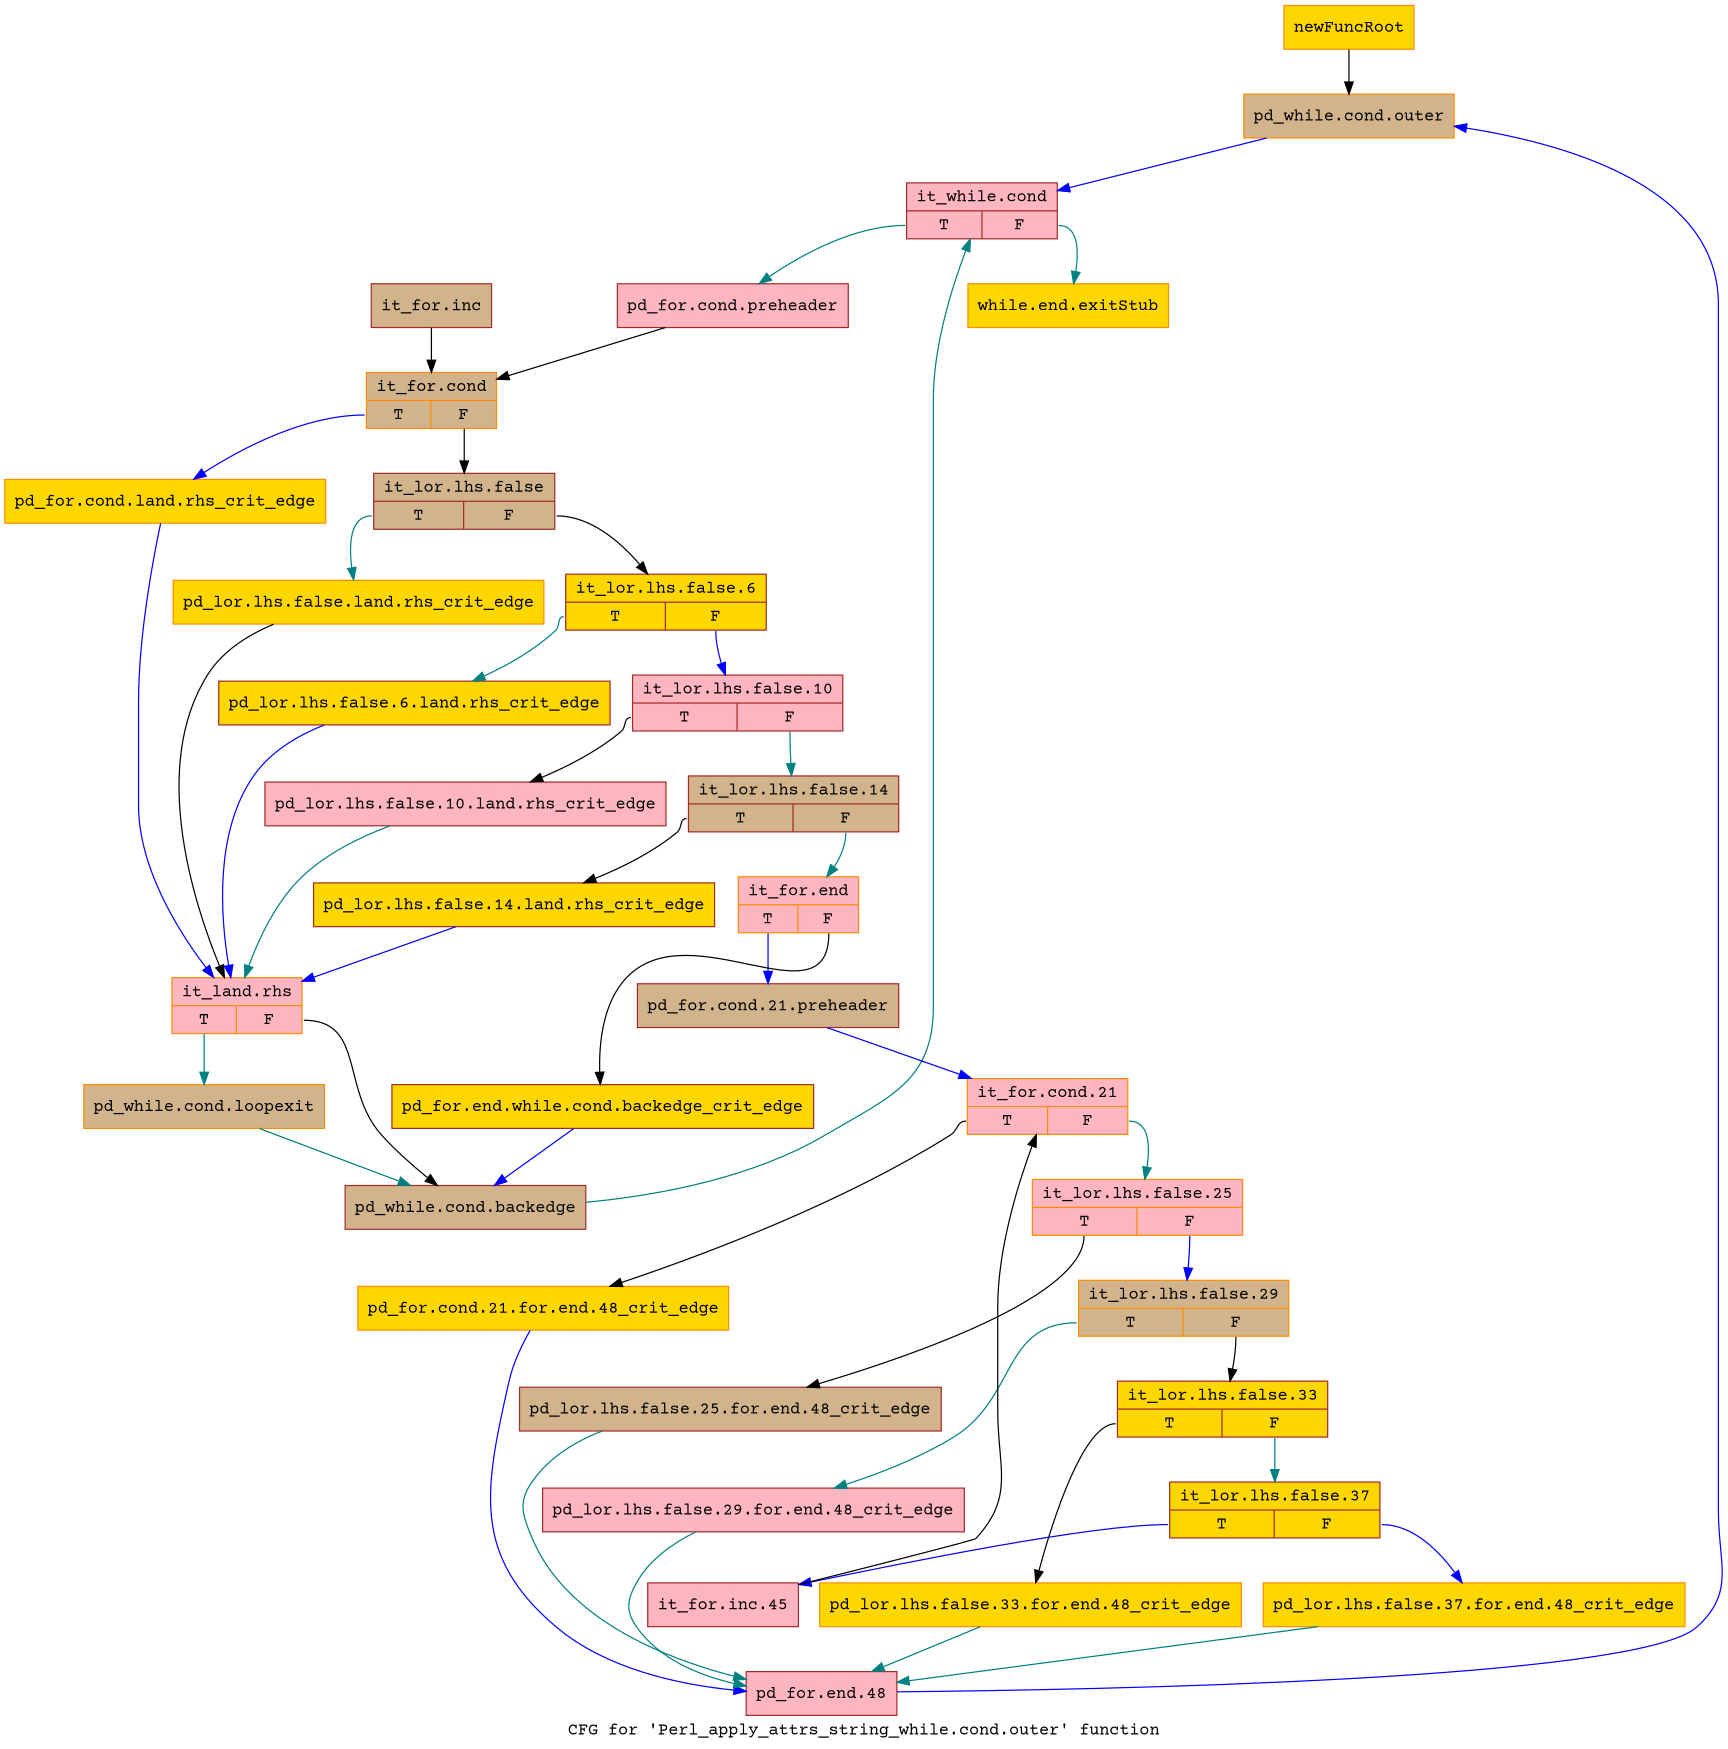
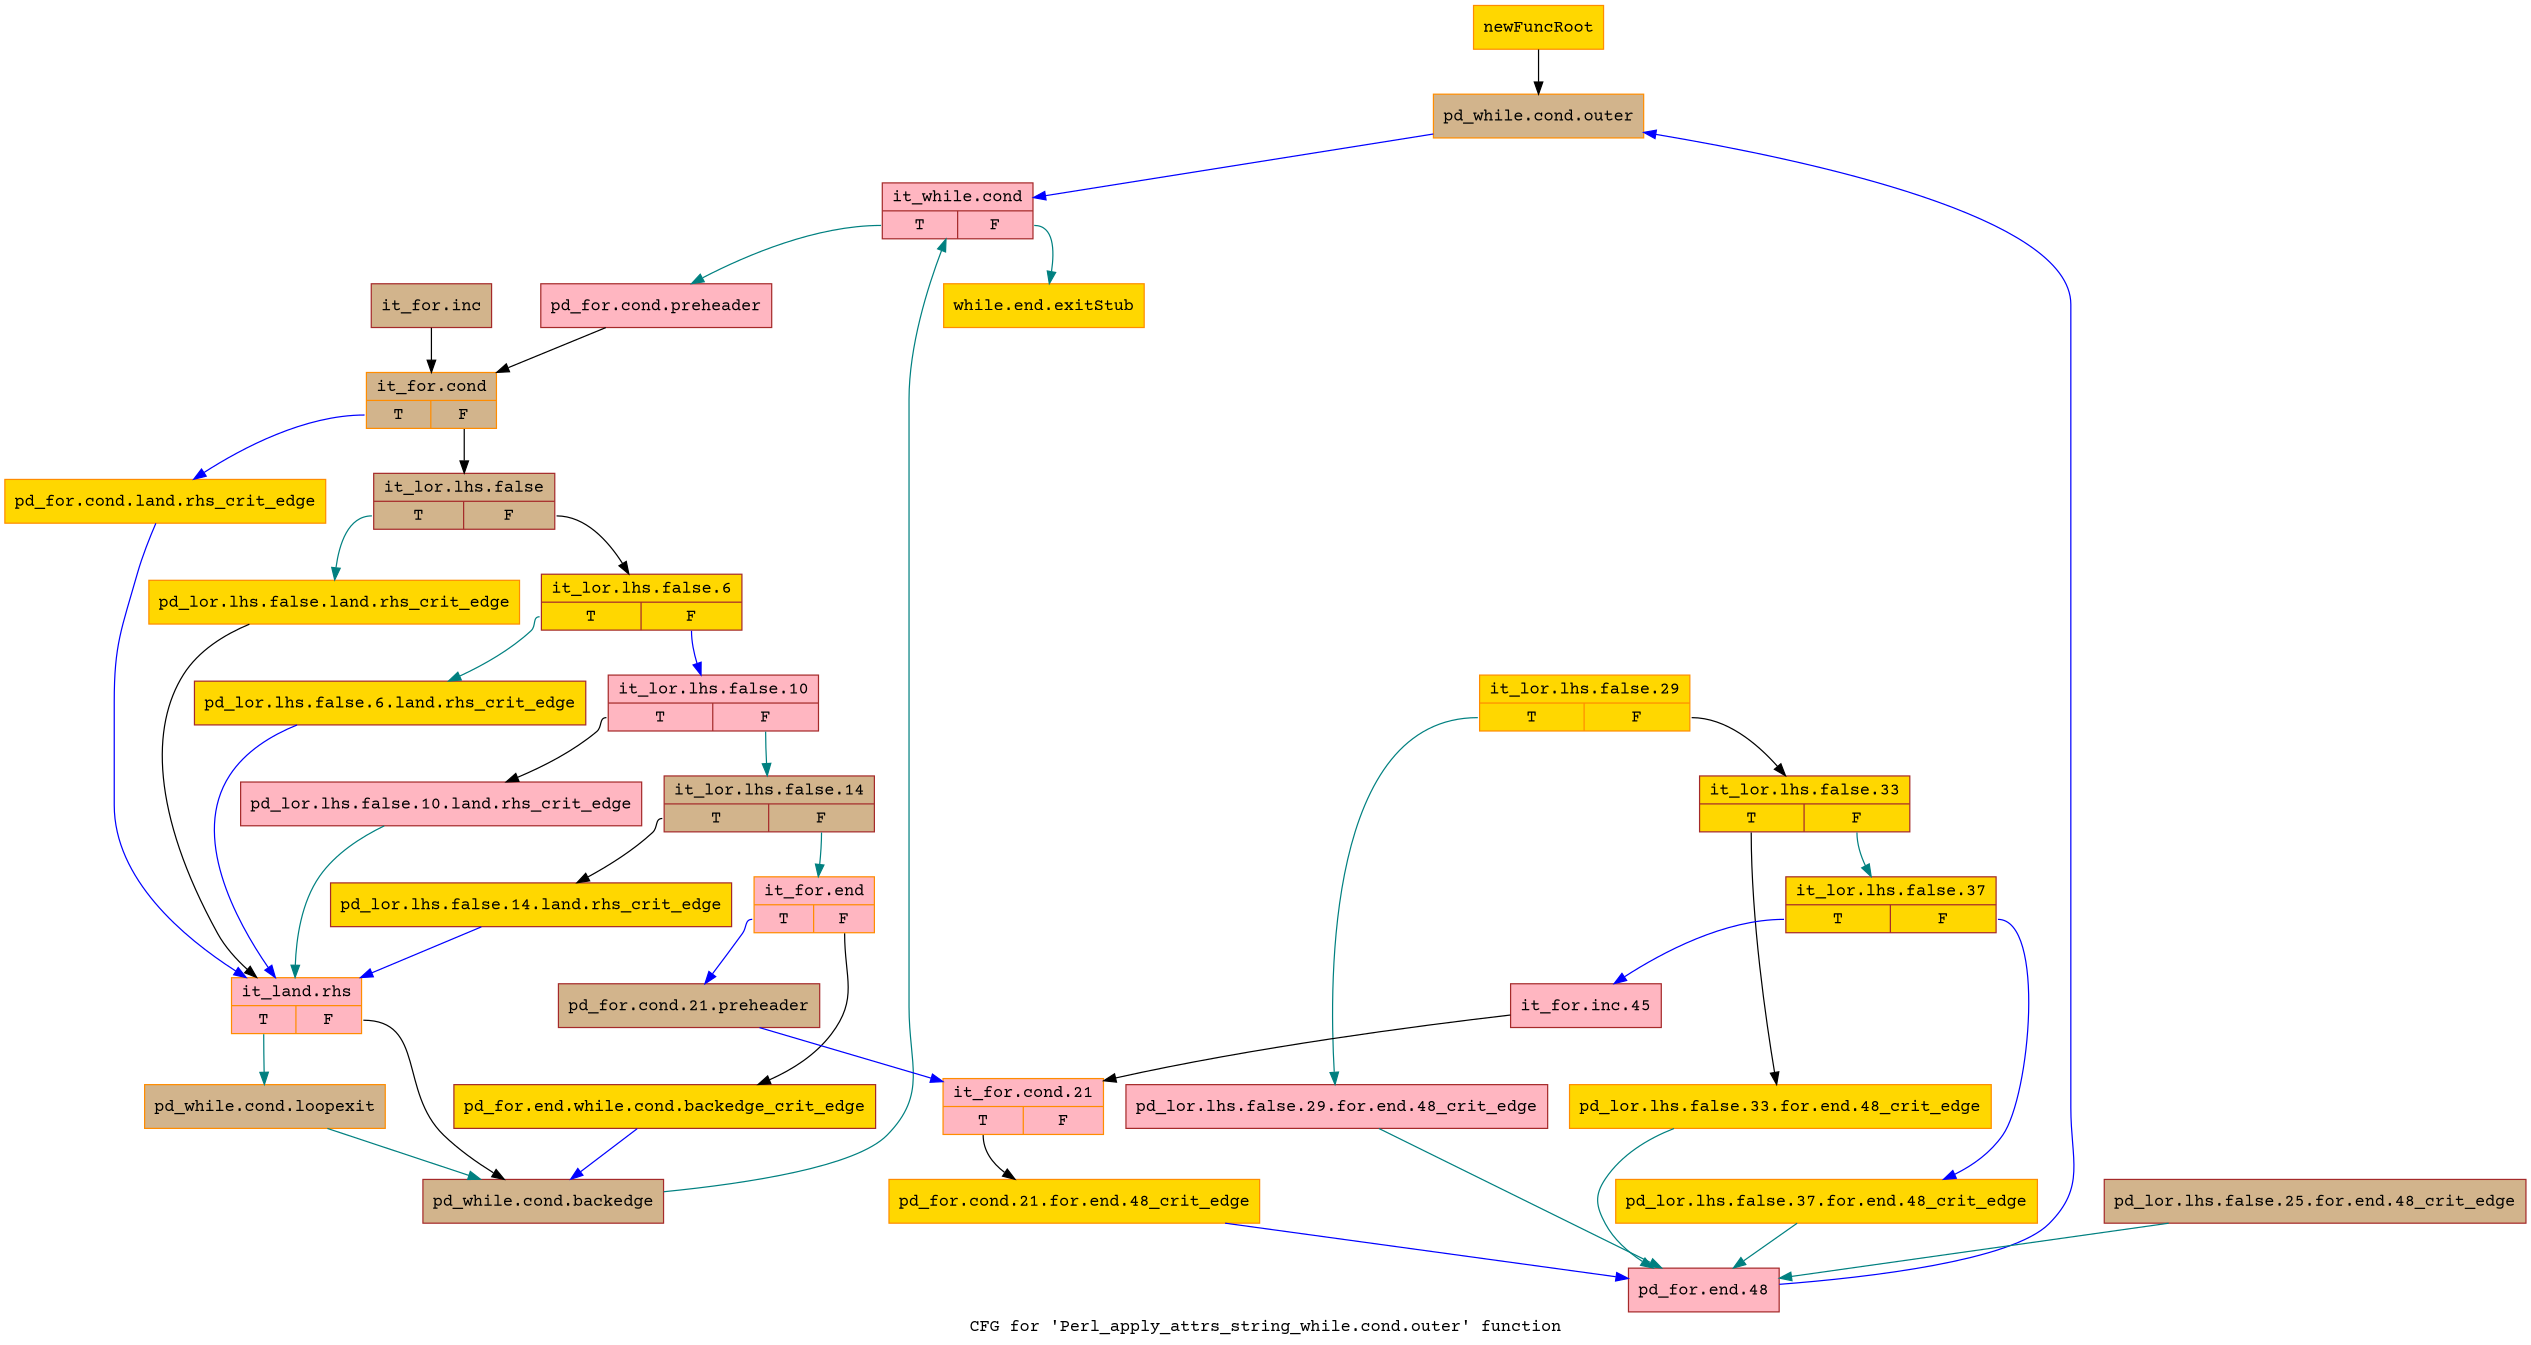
(1138, 1207) -> none
(1184, 1308) -> (1585, 703)
